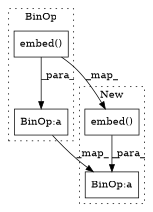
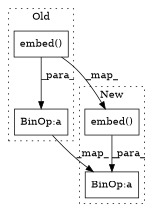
(41, 17) -> (41, 17)
